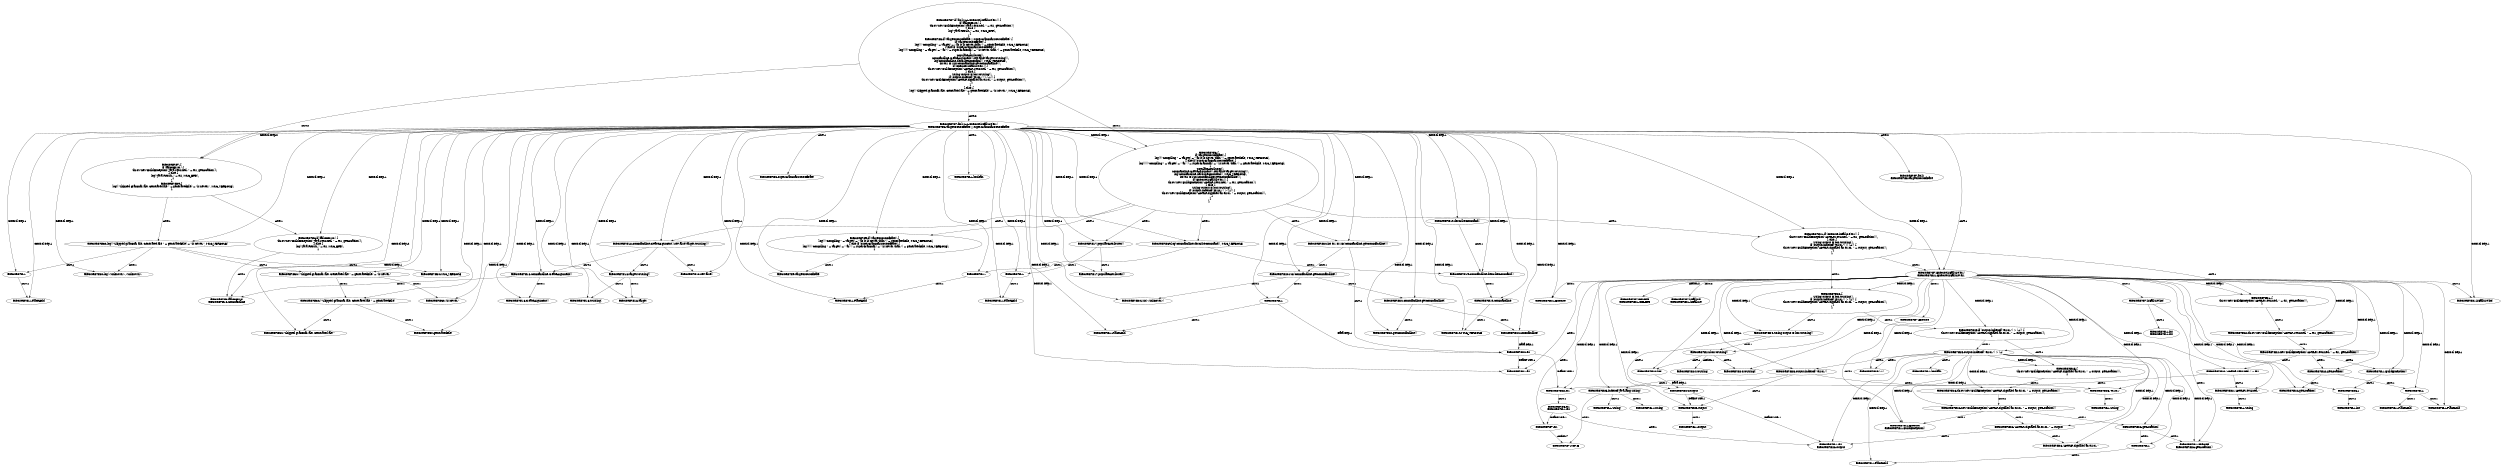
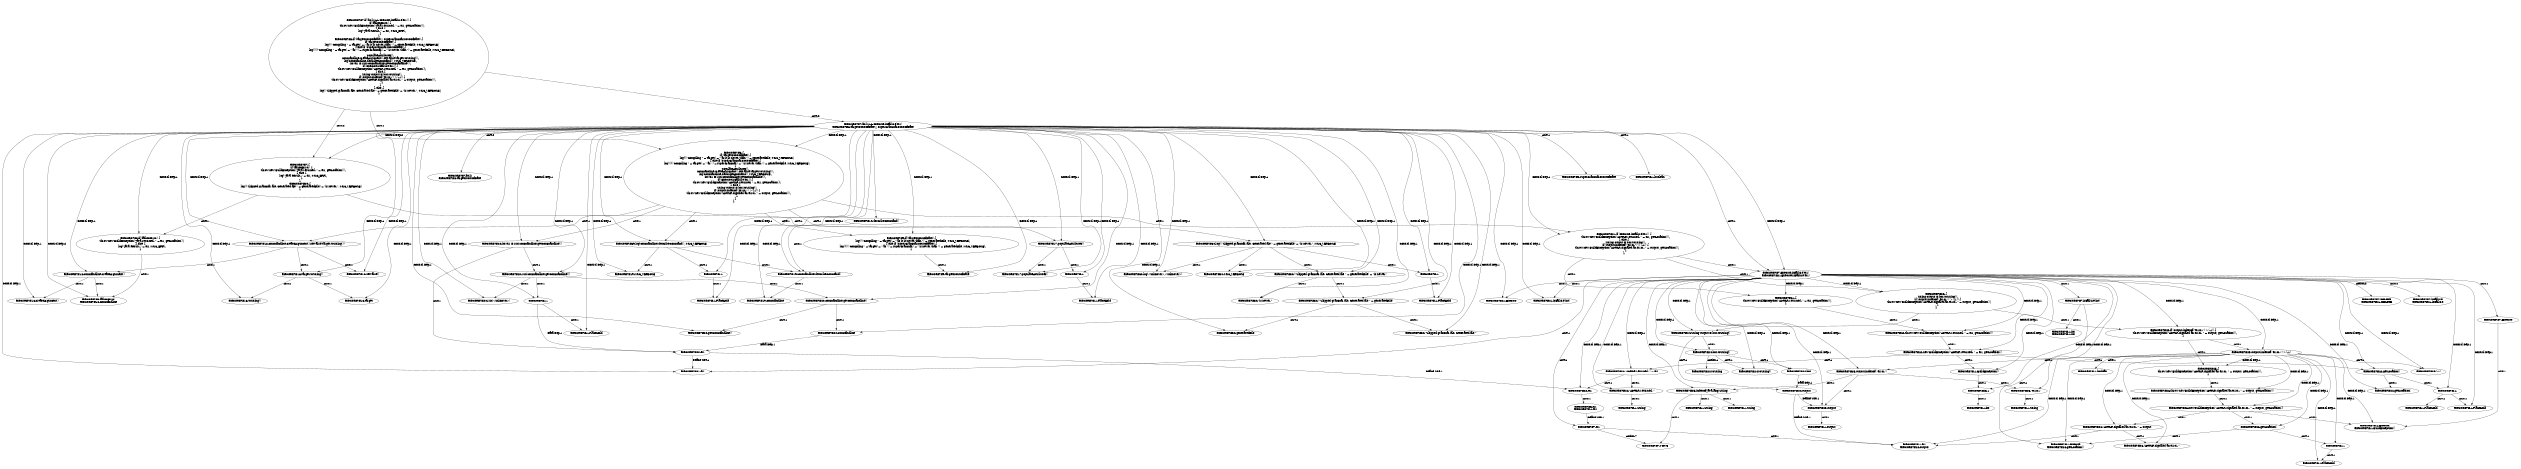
(1478, 317) -> (649, 259)
(1685, 436) -> (1748, 436)
